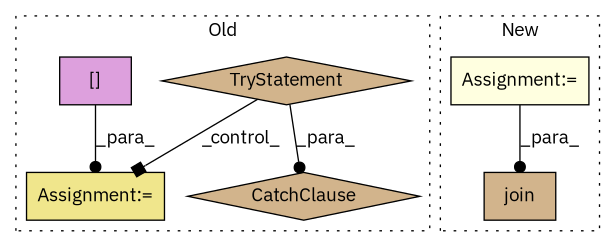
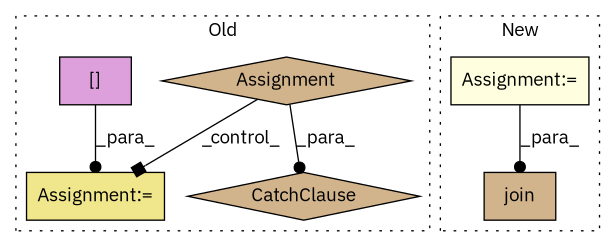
(286, 81) -> (286, 81)
